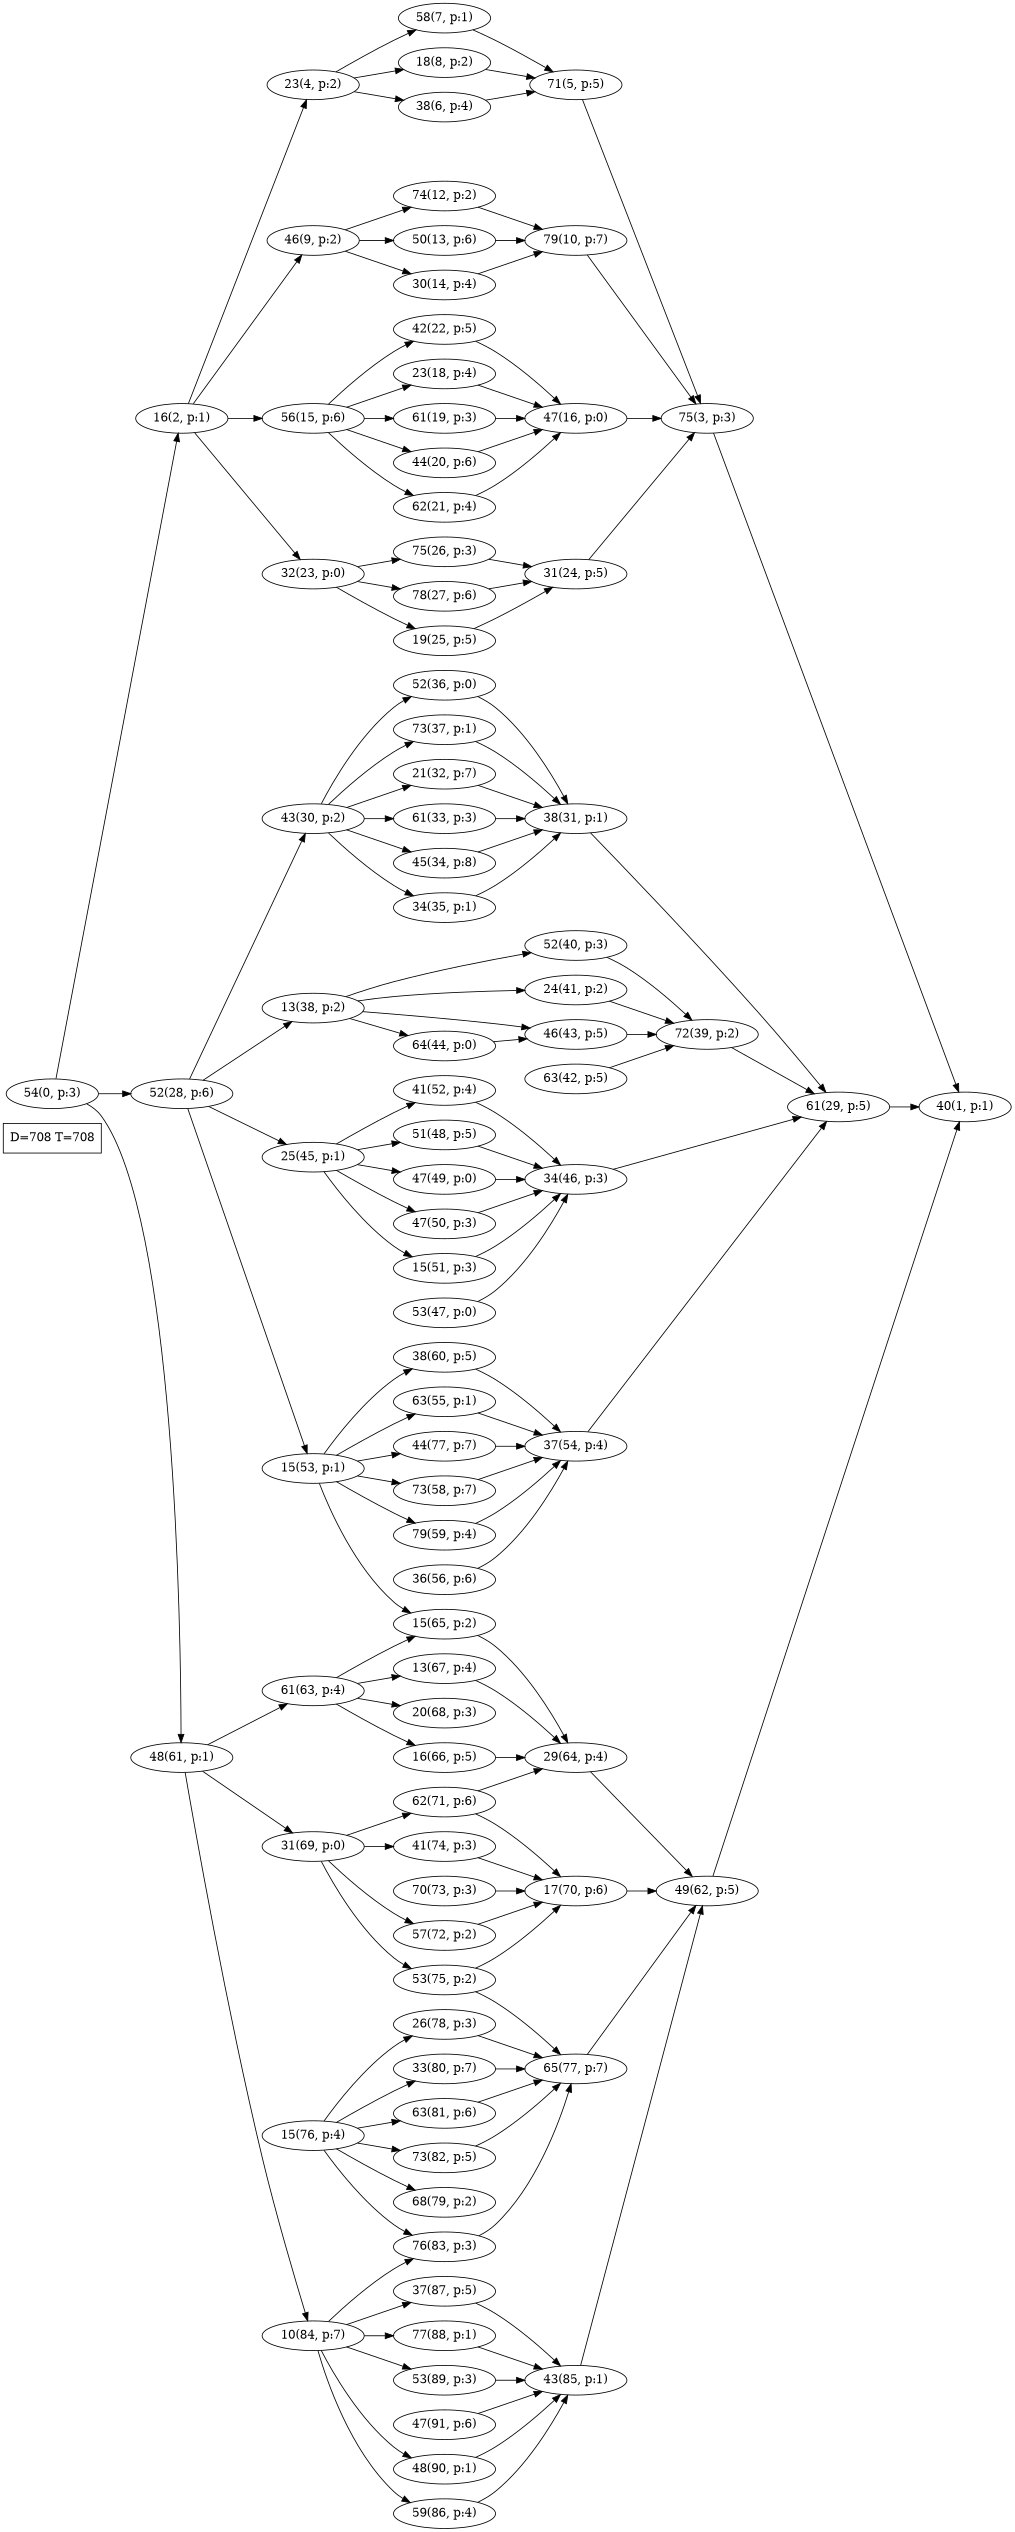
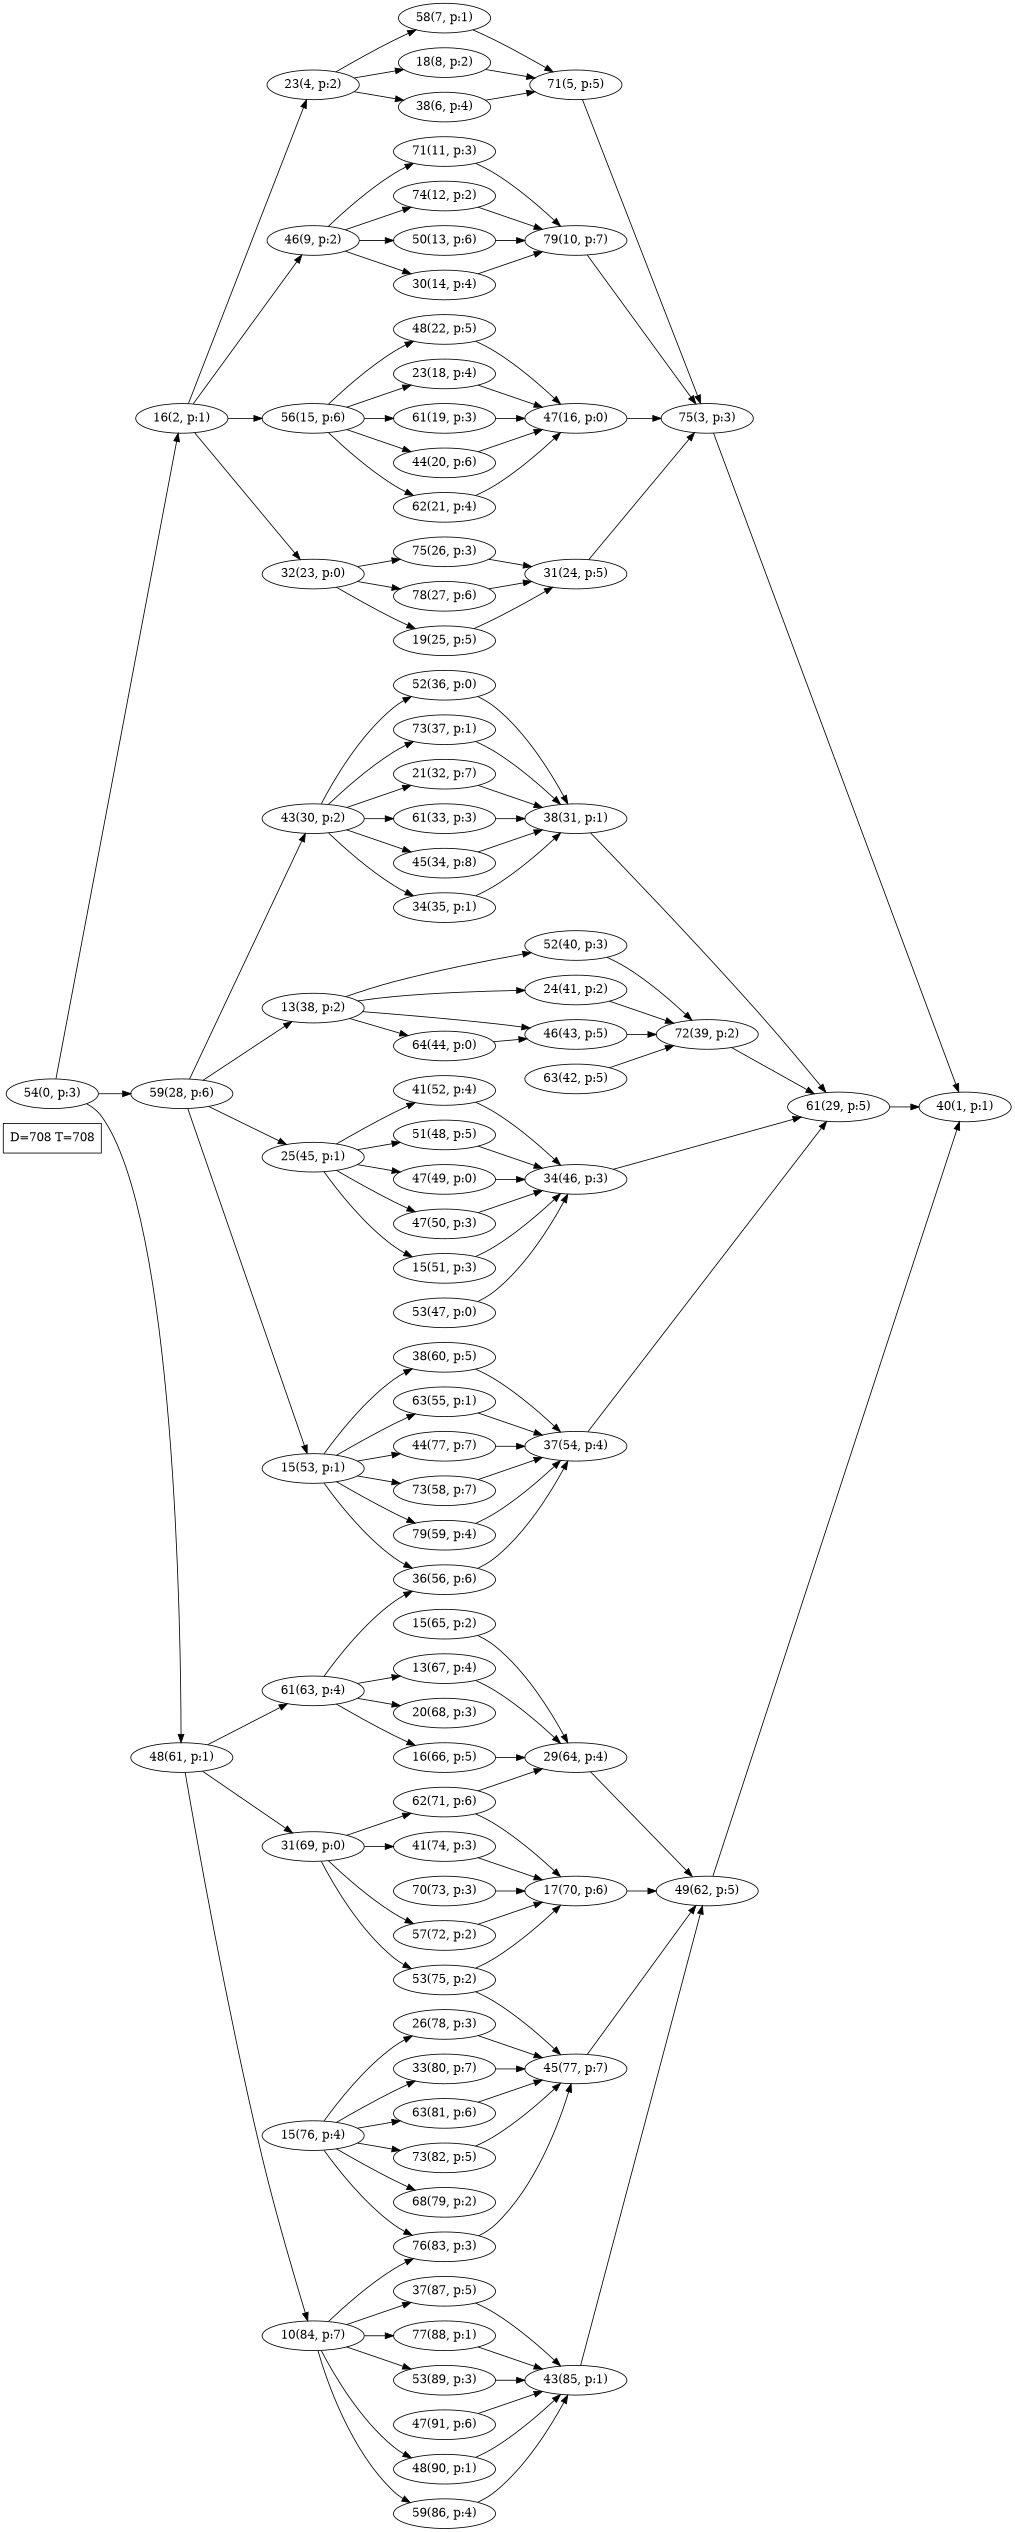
none -> (445, 152)
(445, 329) -> (445, 329)
(182, 1094) -> (182, 1094)
(353, 1552) -> (361, 1528)
(371, 1658) -> (361, 1632)
(576, 2069) -> (576, 2069)
